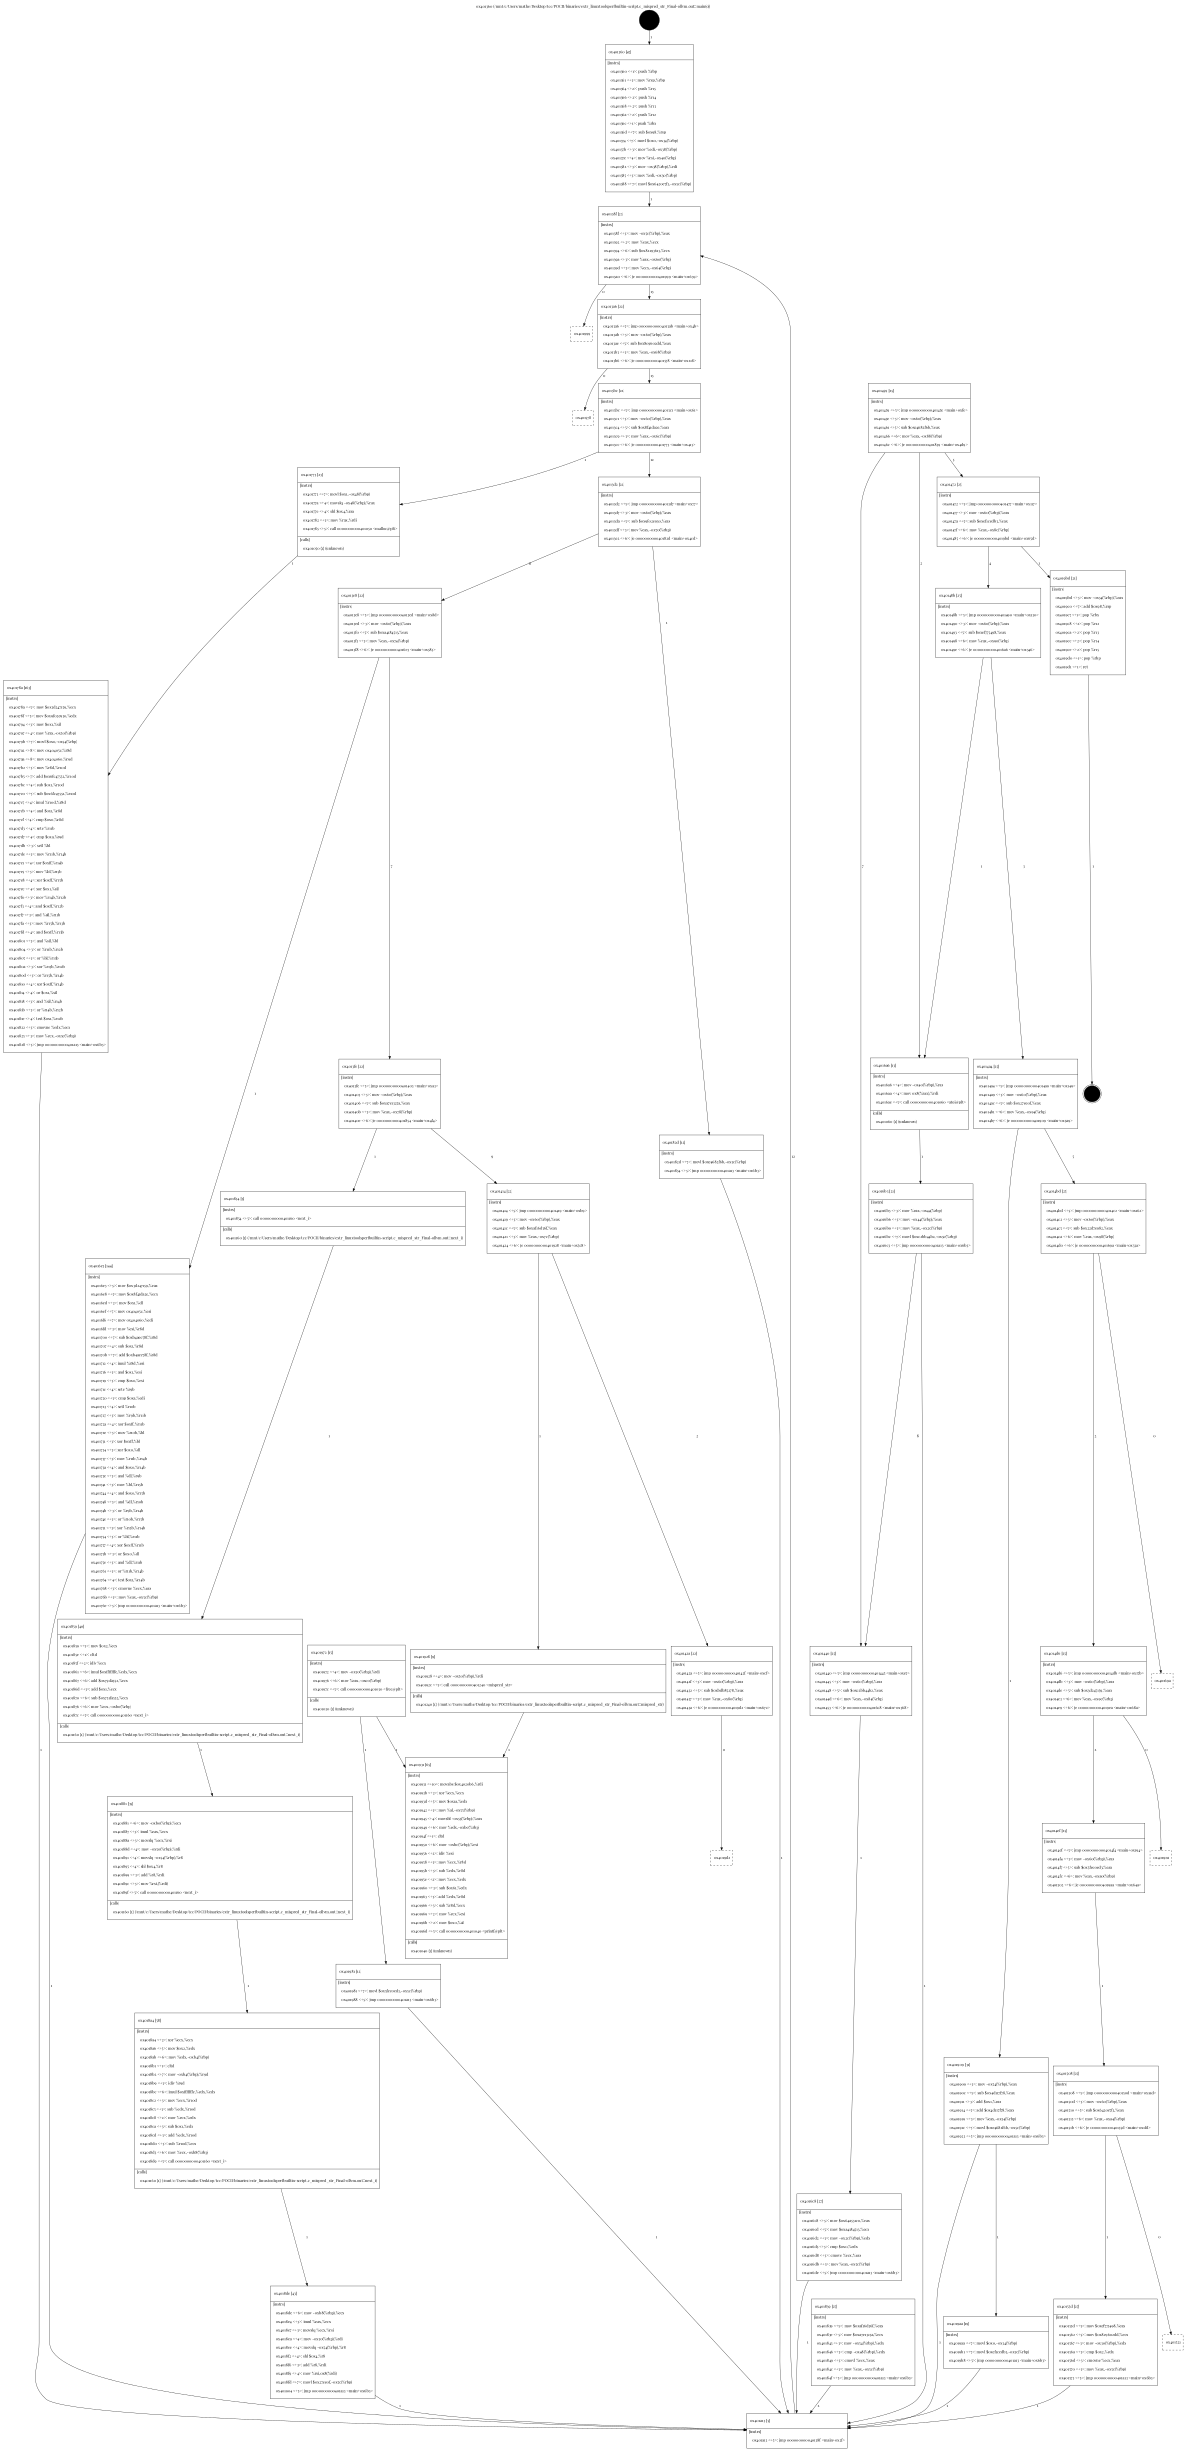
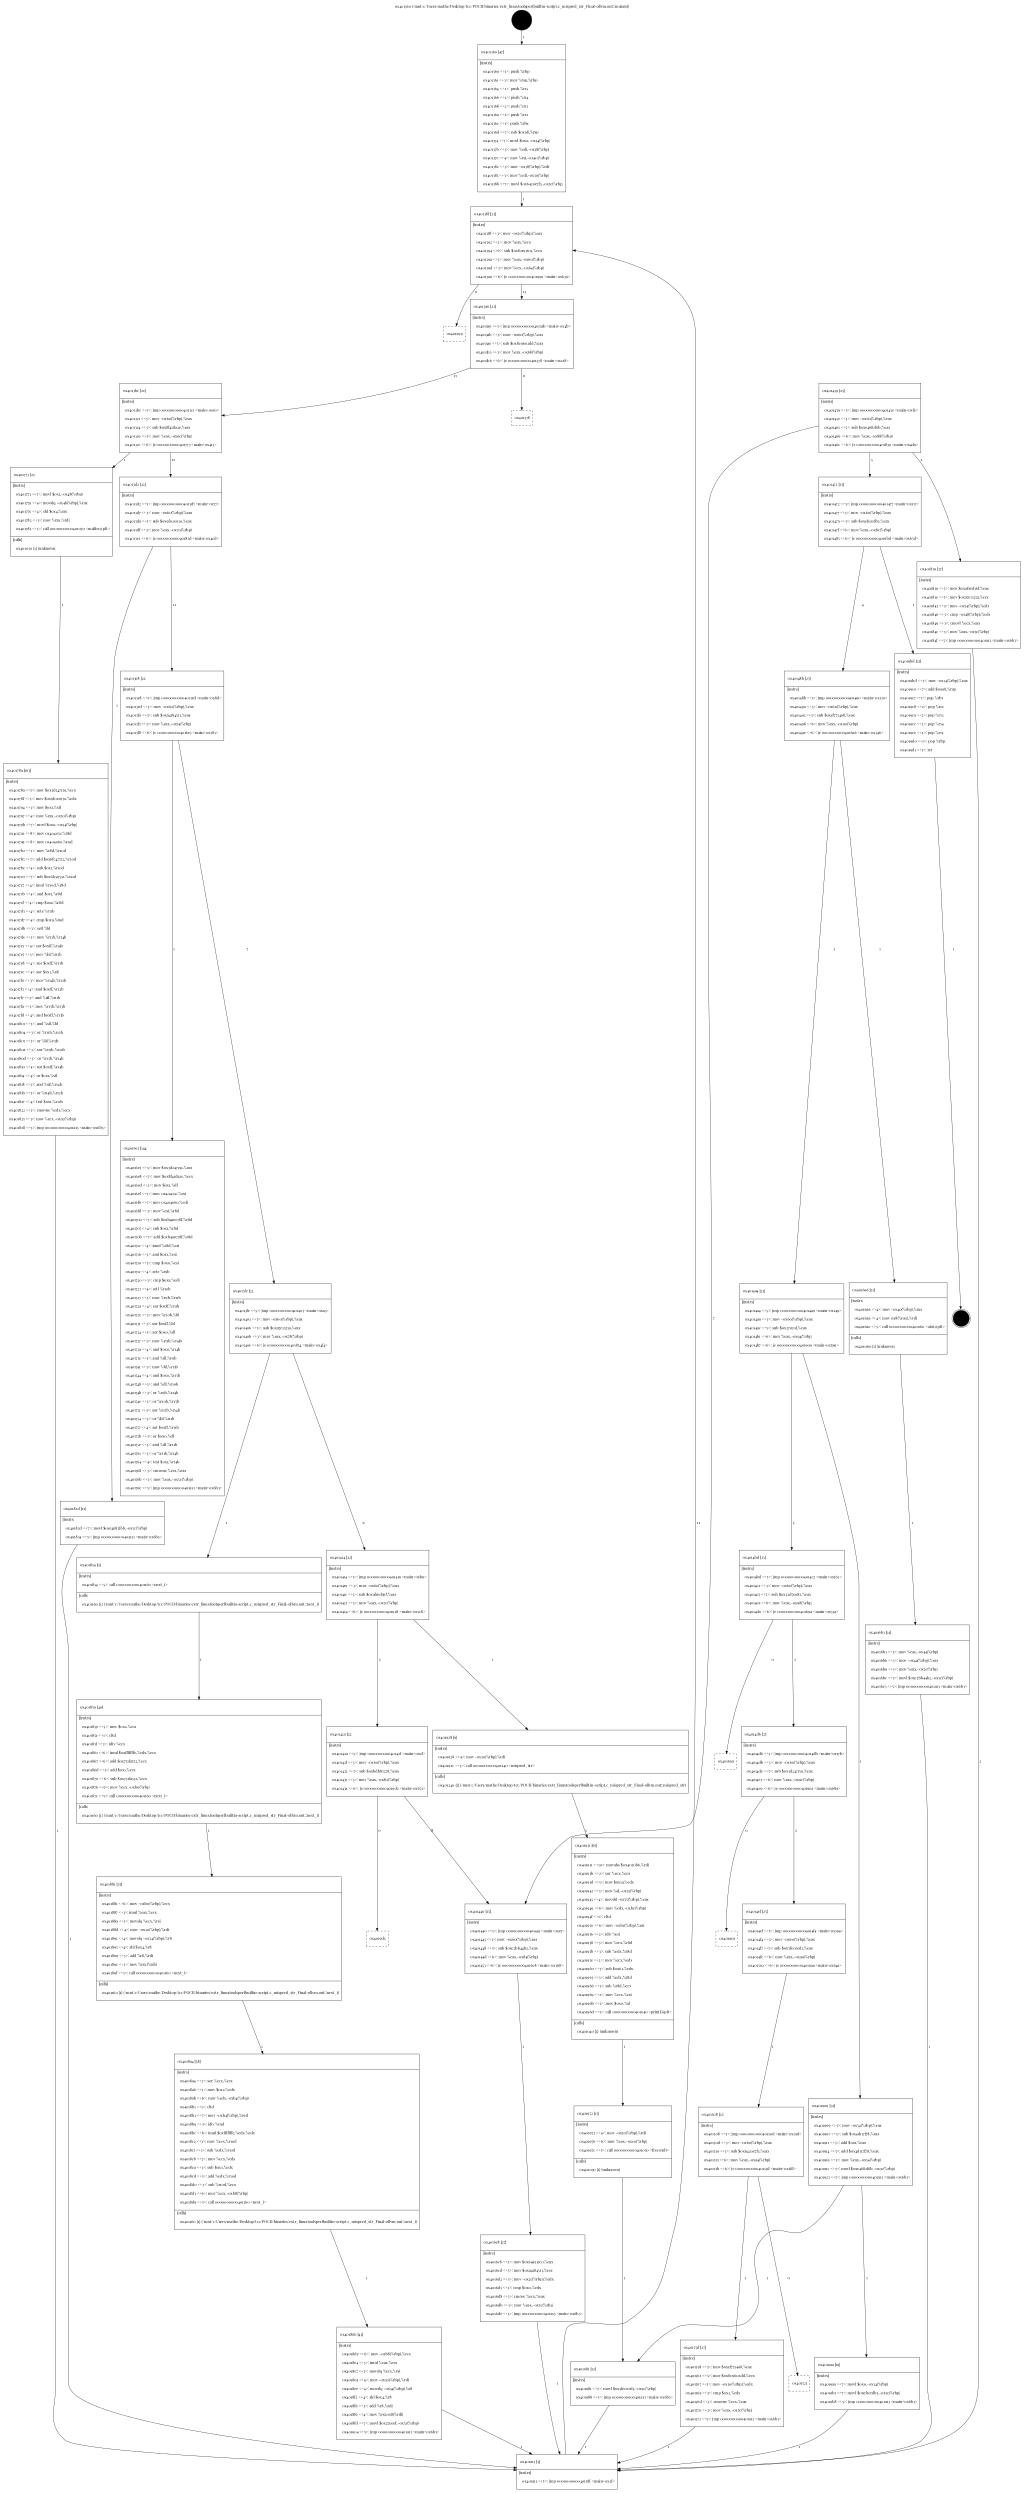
(919, 754) -> (942, 503)
(891, 1448) -> (446, 1849)
(390, 1741) -> (623, 2071)
(50, 2290) -> none
(937, 2314) -> (758, 2288)
